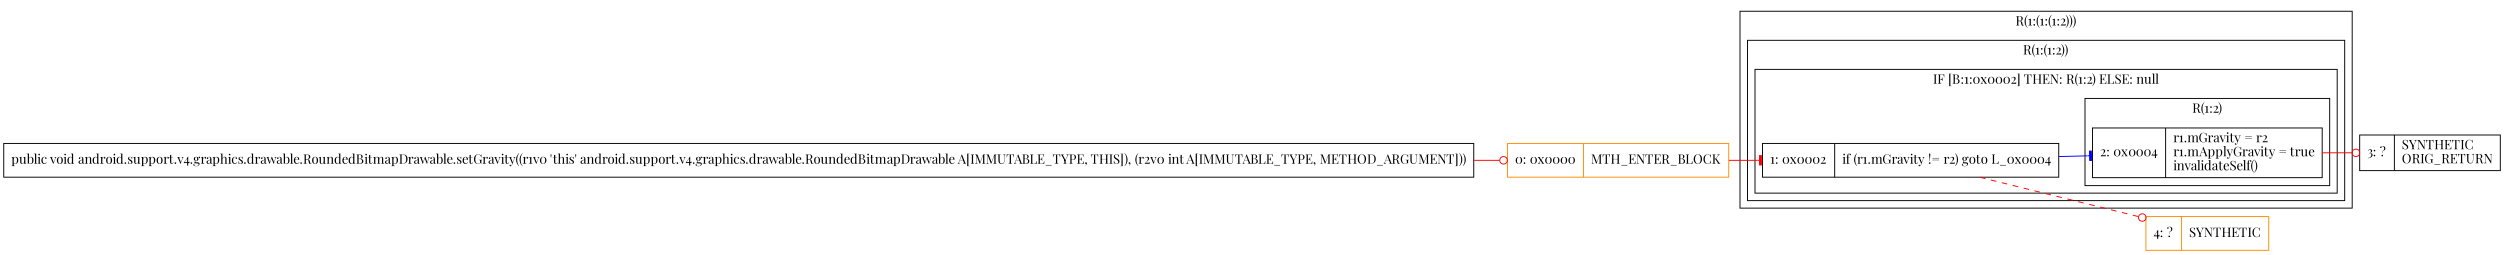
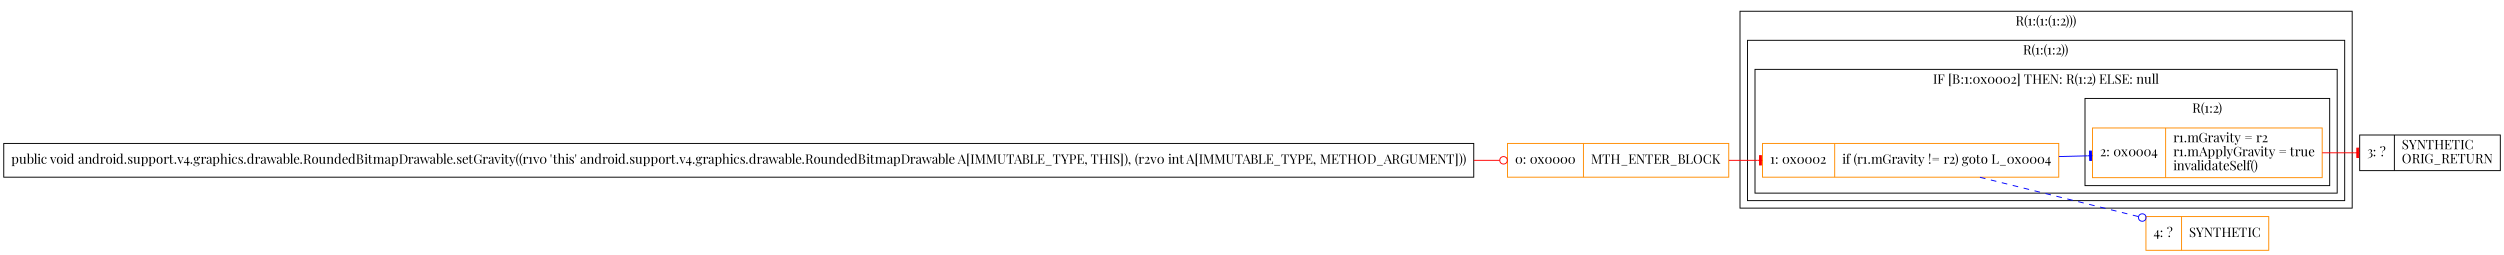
(2207, 153) -> (2207, 153)
(2337, 153) -> (2338, 153)
(1911, 160) -> (1911, 160)
(2020, 187) -> (2020, 187)
